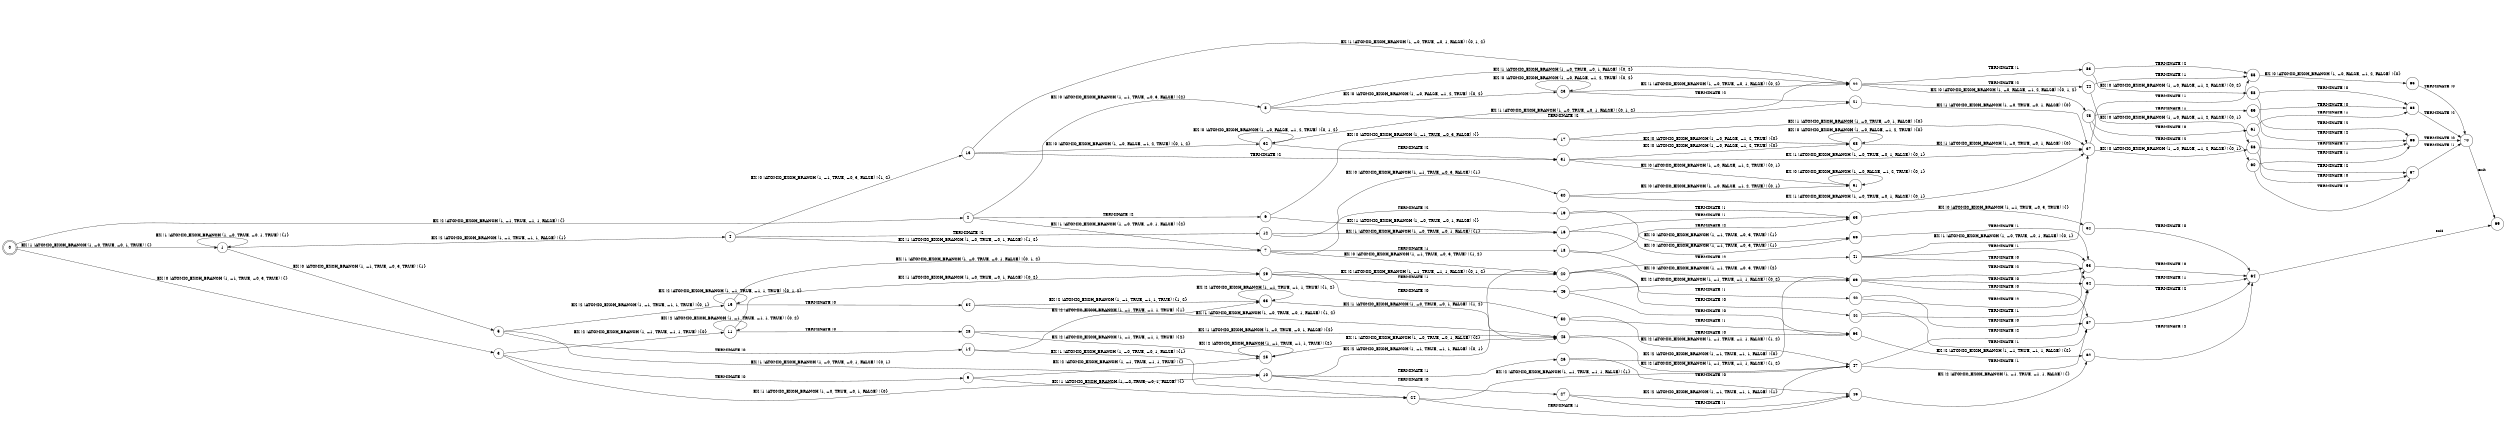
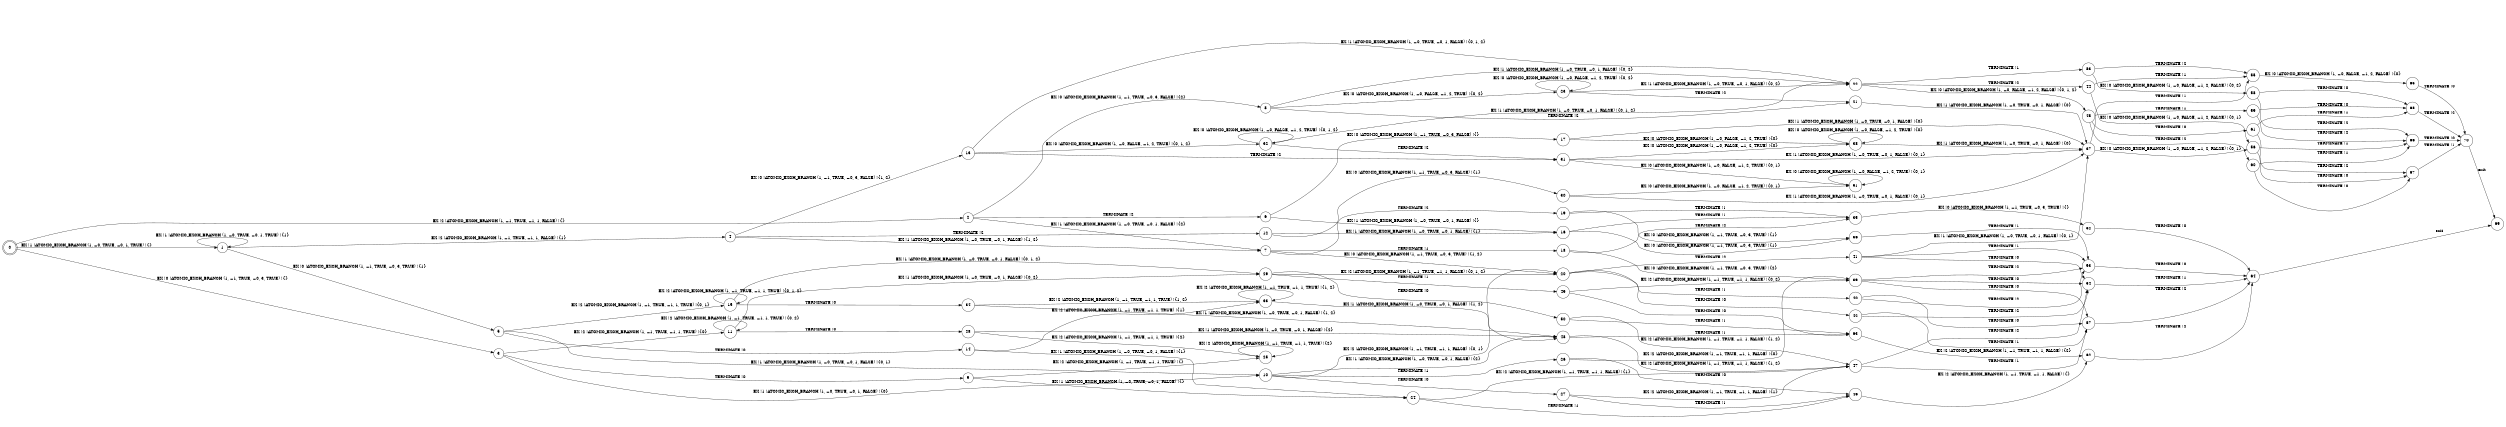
(2004, 311) -> (2004, 311)
(1711, 333) -> (1711, 333)
(1412, 343) -> (1418, 368)
